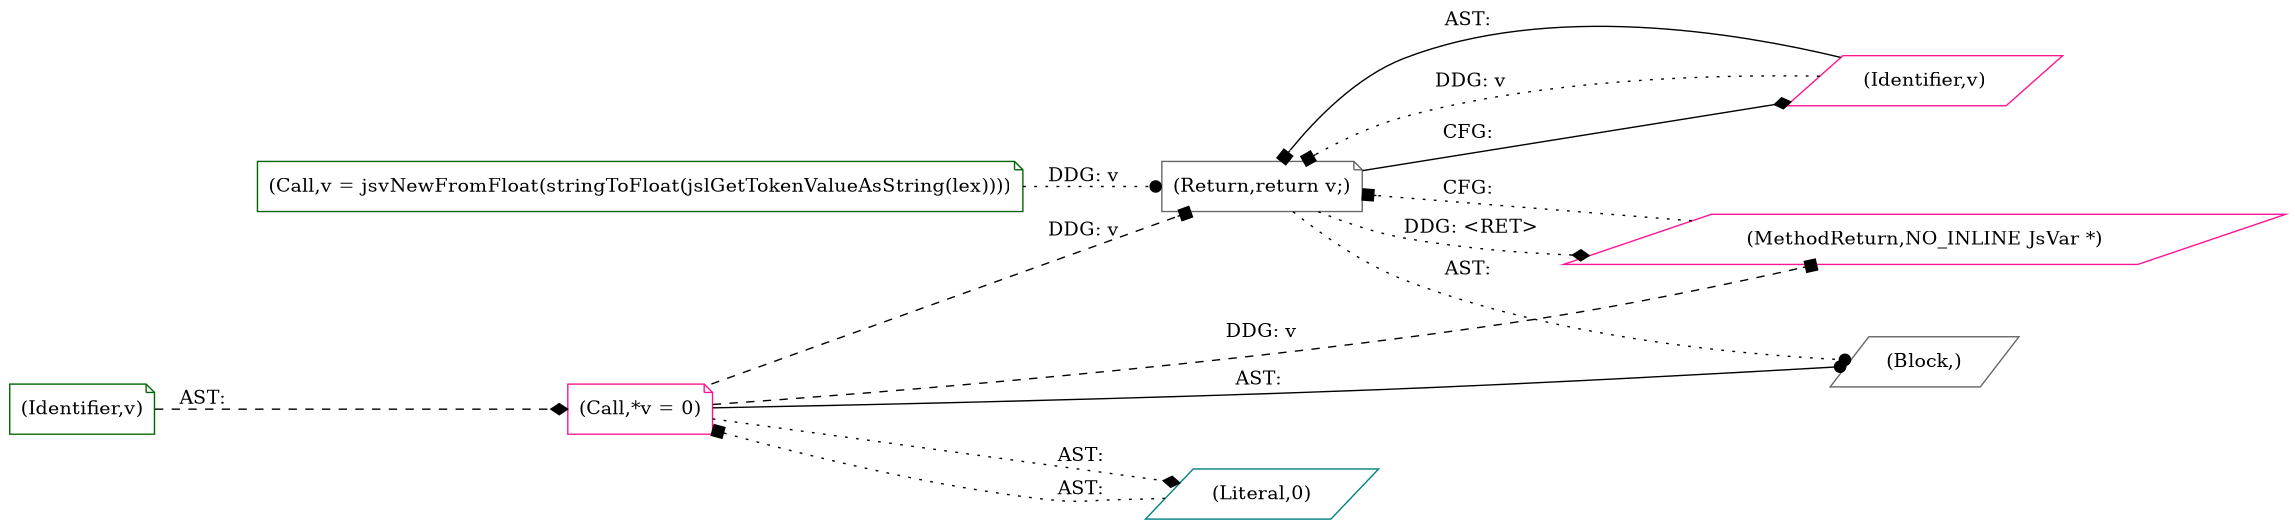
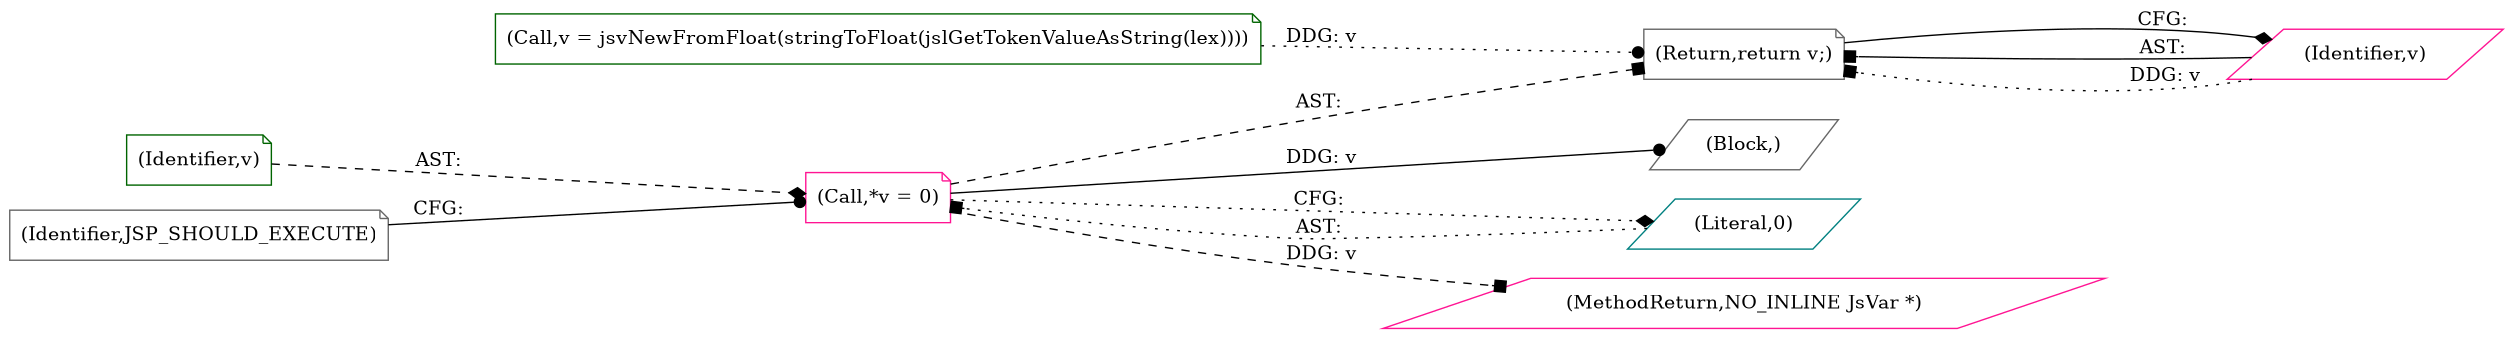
(1534, 208) -> none
(1084, 230) -> (1322, 102)
none -> (199, 235)
(1443, 244) -> none
(1569, 326) -> none
(1262, 379) -> (1322, 158)
(1084, 456) -> (1322, 200)
